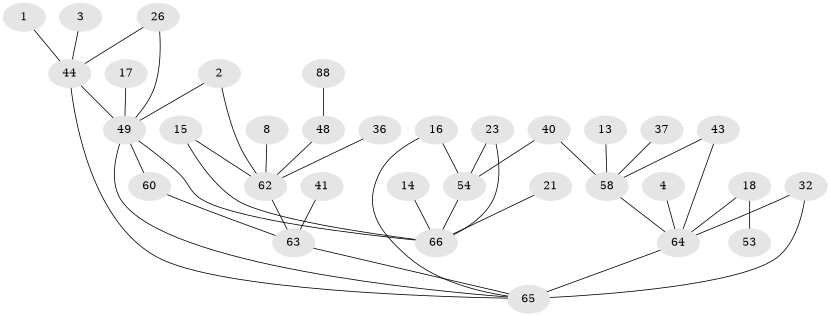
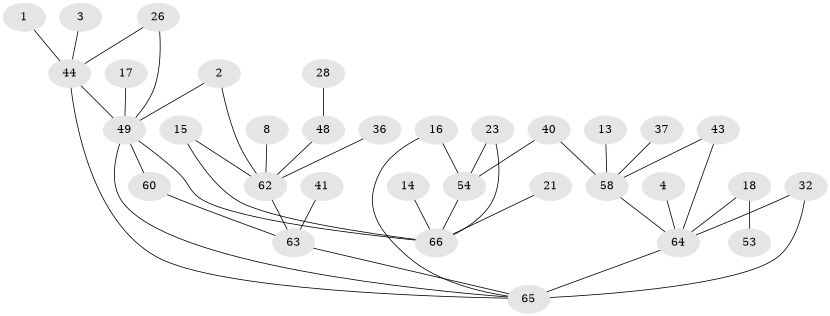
(324, 74) -> (324, 74)
